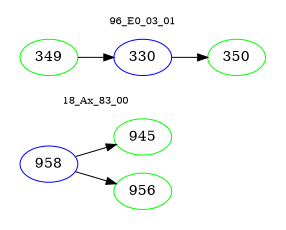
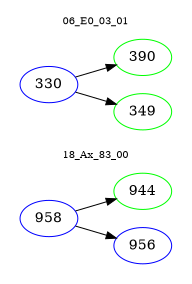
(143, 22) -> (96, 22)
(91, 57) -> (91, 97)
(237, 57) -> (143, 57)
(143, 137) -> (143, 191)
(143, 191) -> (143, 246)
